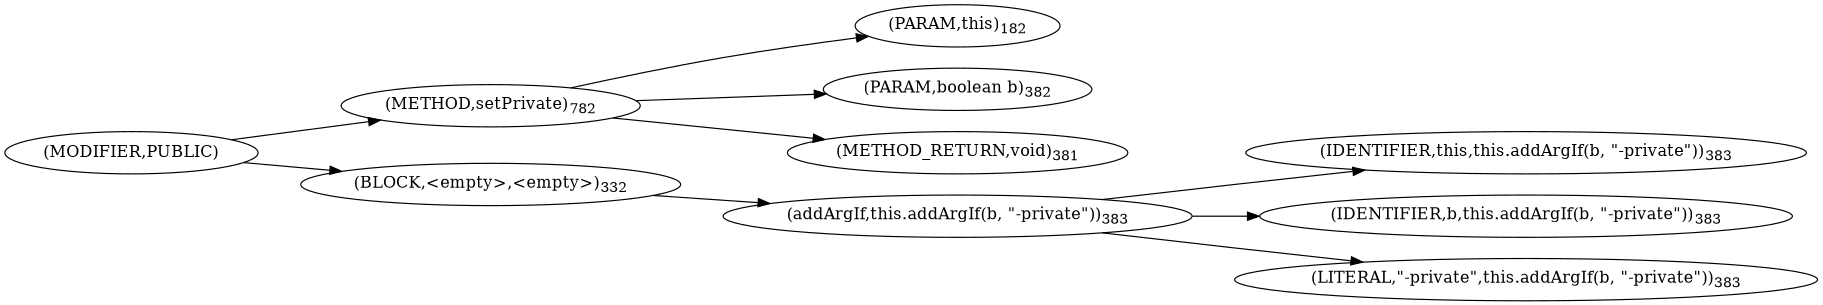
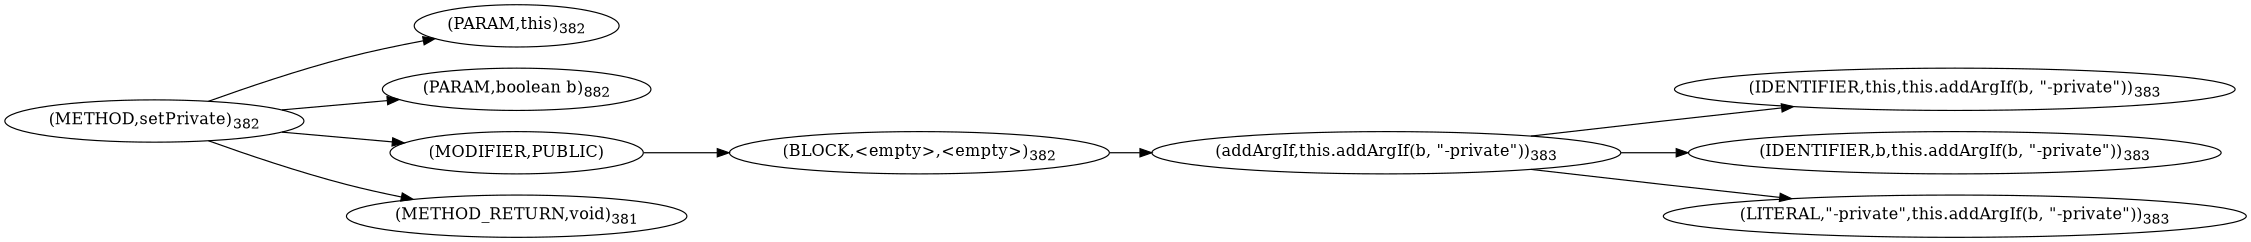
(1013, 24) -> (572, 24)
(1038, 88) -> (597, 88)
(583, 104) -> (247, 119)
(300, 131) -> (337, 137)
(614, 183) -> (1043, 151)
